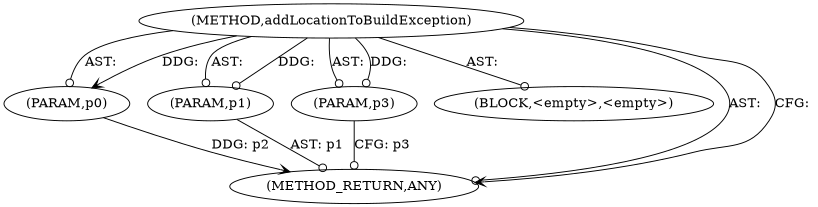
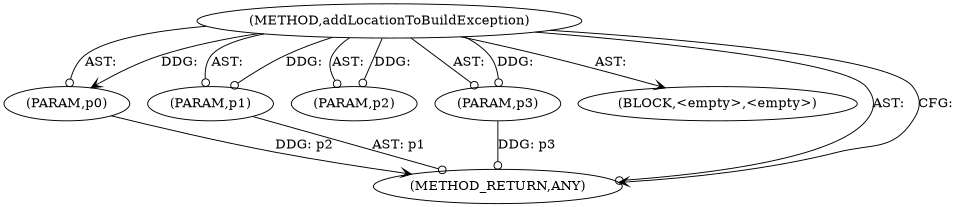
(450, 61) -> (559, 59)
none -> (354, 104)
(382, 145) -> (527, 145)
